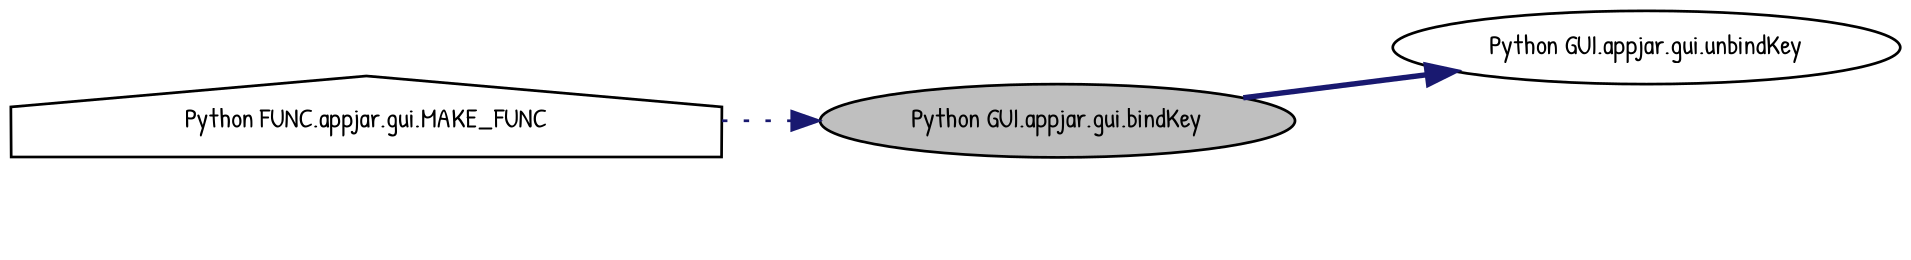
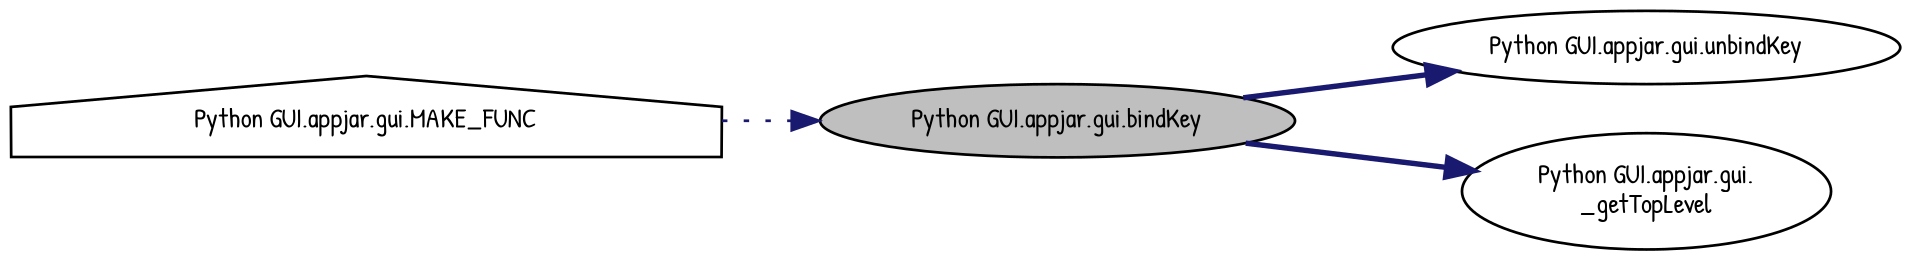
(366, 121) -> (366, 121)
none -> (1647, 191)
